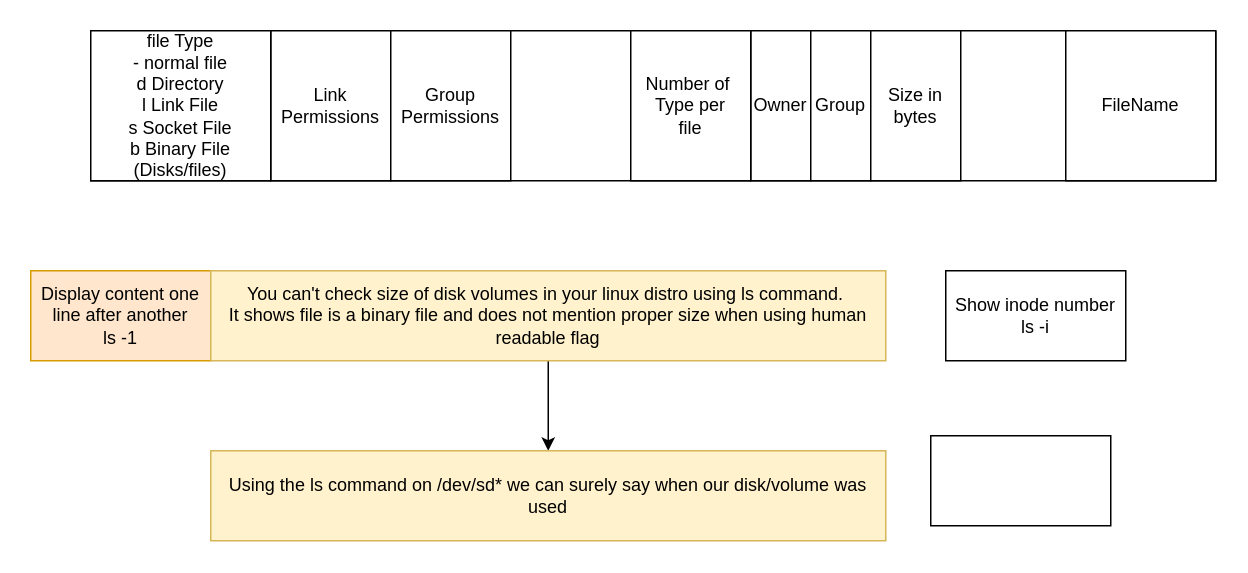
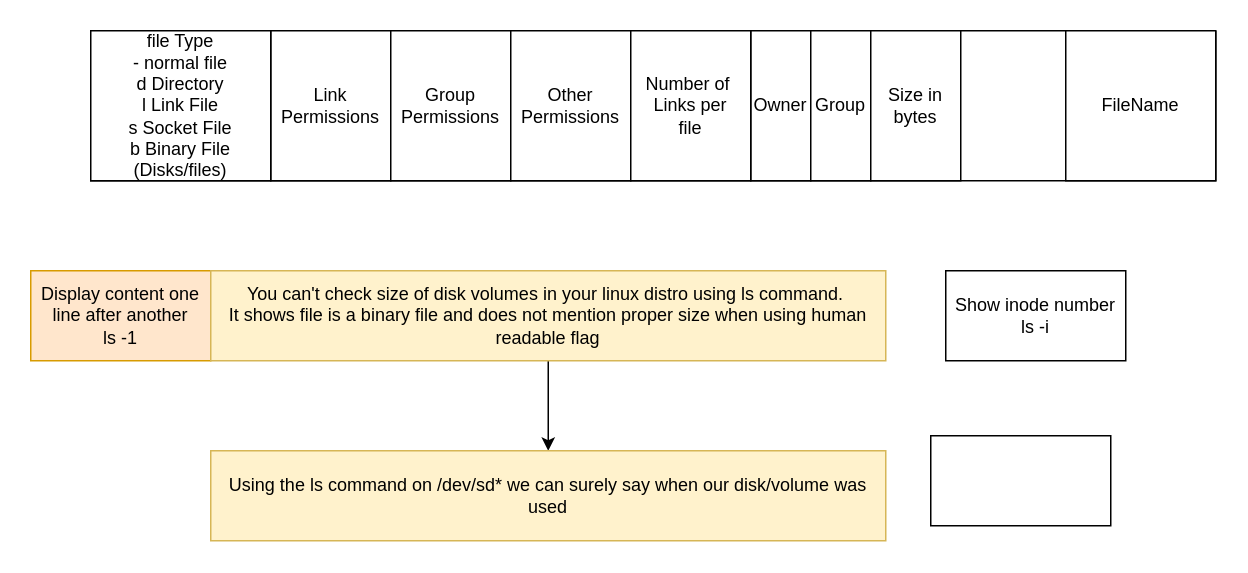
none -> (571, 106)
(691, 106) -> (691, 106)
